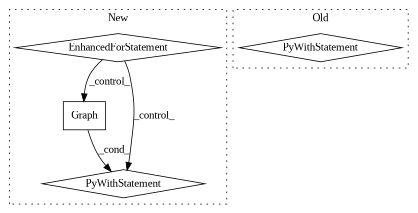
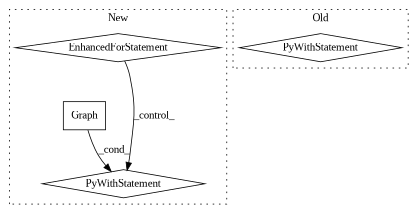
(90, 75) -> none
